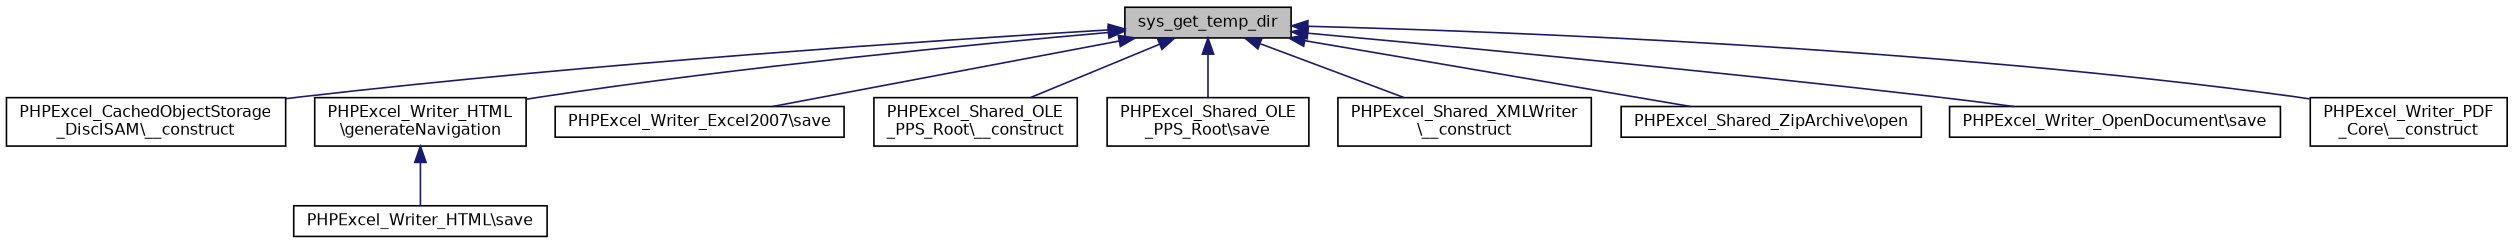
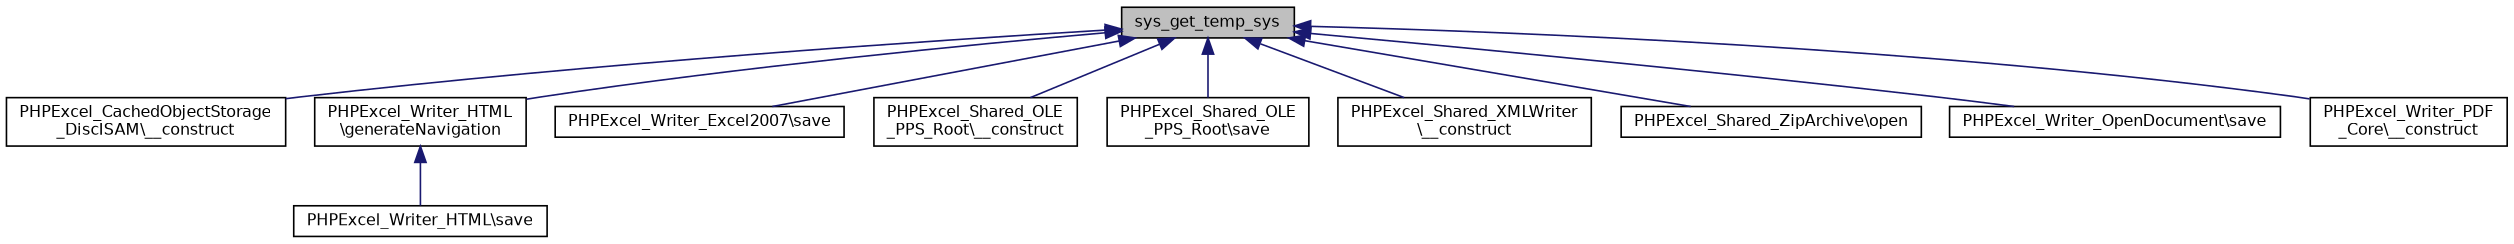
(1208, 23) -> (1208, 23)
